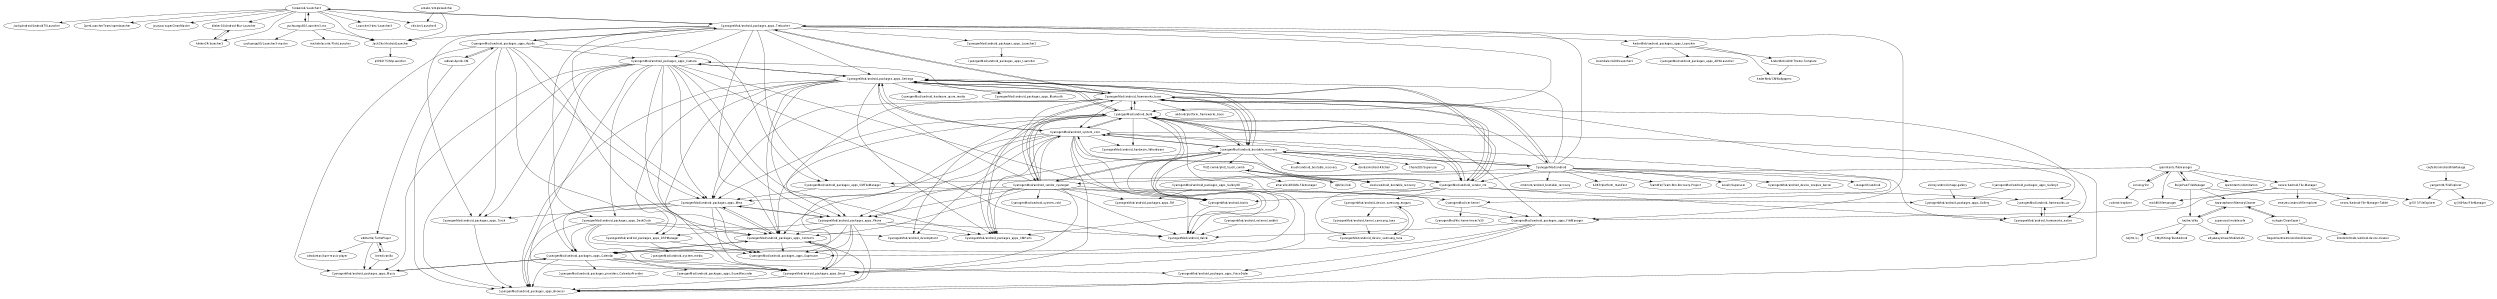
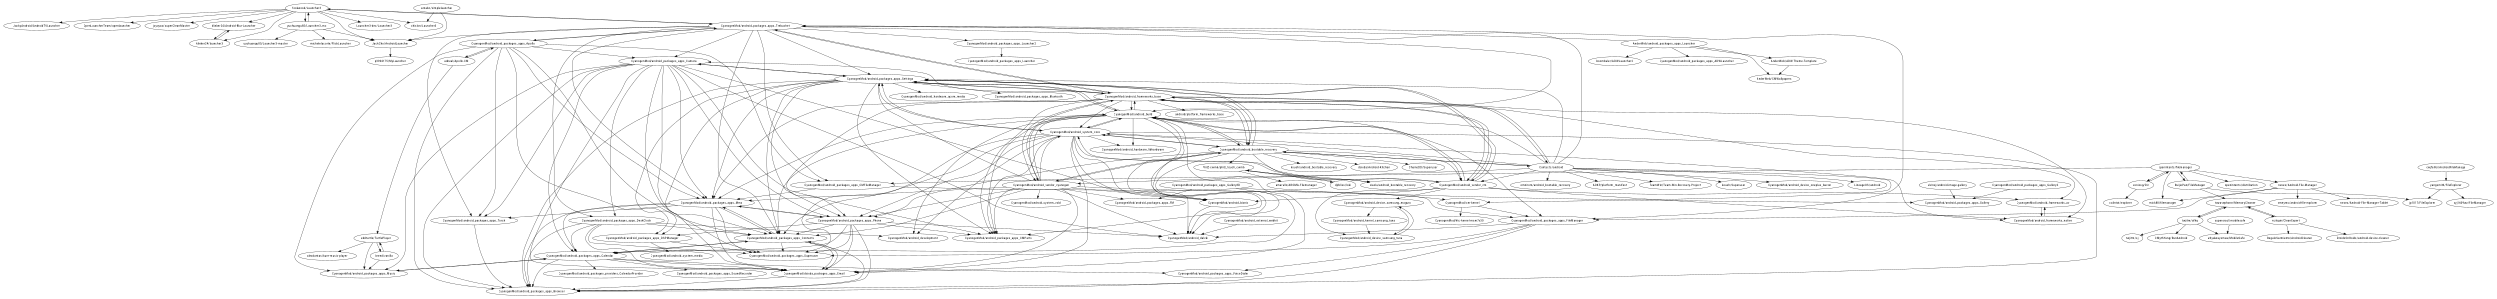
(1214, 30) -> (1217, 30)
(1551, 167) -> (1551, 167)
(2190, 202) -> none
(814, 274) -> (814, 274)
